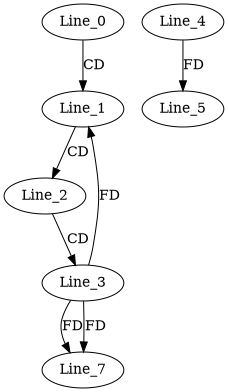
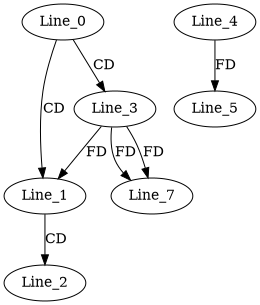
(62, 235) -> (86, 61)
